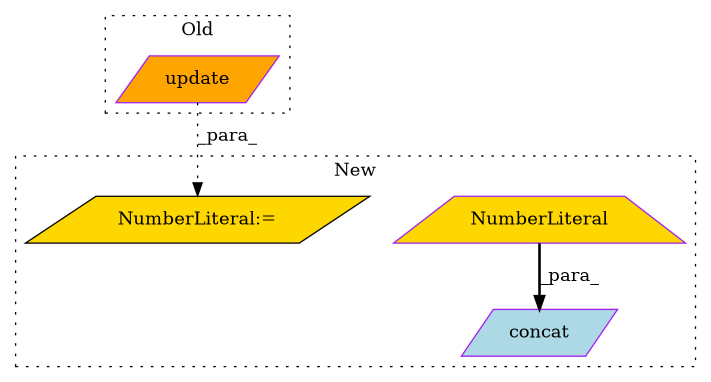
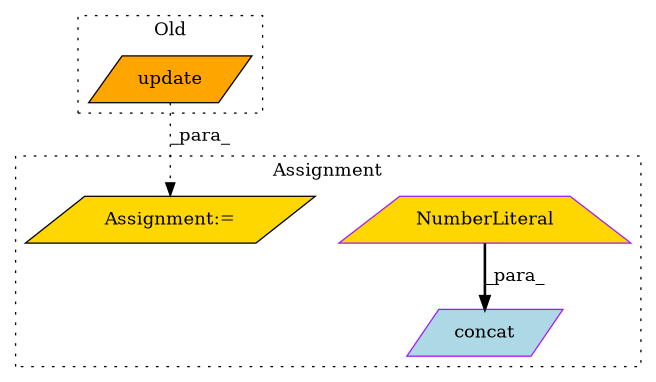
(198, 79) -> (170, 79)
(356, 171) -> (328, 171)
(198, 220) -> (170, 220)
